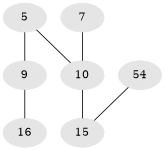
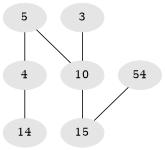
(82, 18) -> (82, 18)
(25, 75) -> (25, 75)
(25, 133) -> (25, 133)
